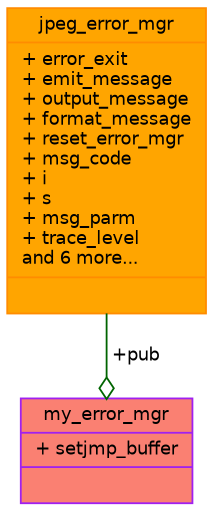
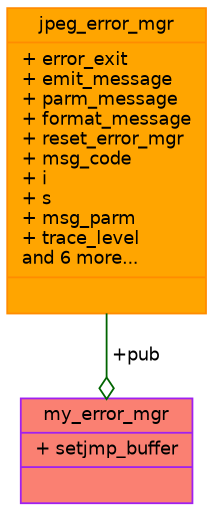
(106, 99) -> (100, 99)
